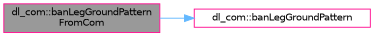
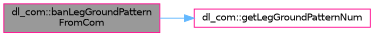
(282, 18) -> (282, 18)
